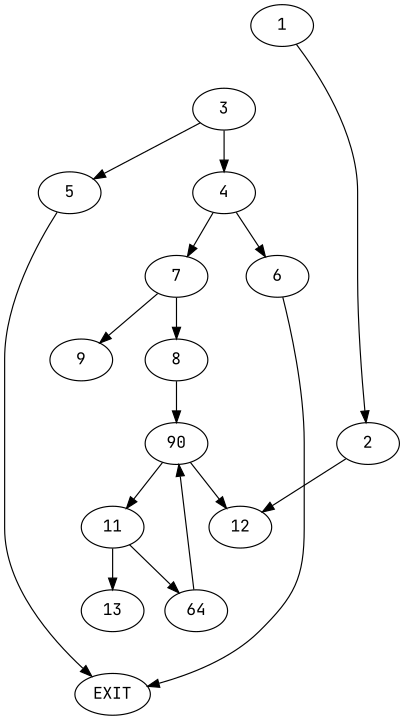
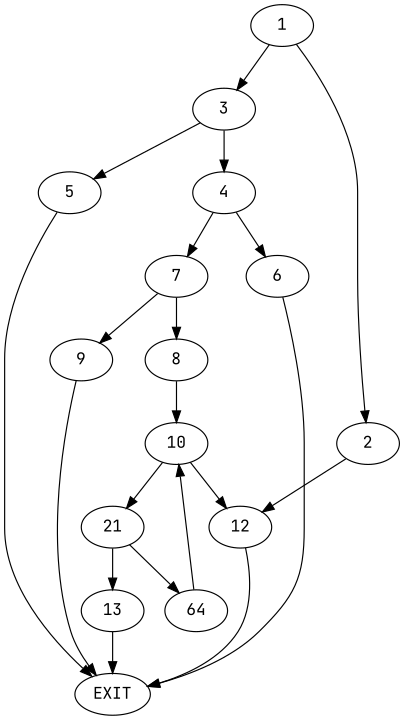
none -> (257, 62)
(176, 444) -> (176, 444)
none -> (57, 526)
(113, 527) -> (113, 527)
none -> (235, 636)
none -> (113, 647)
